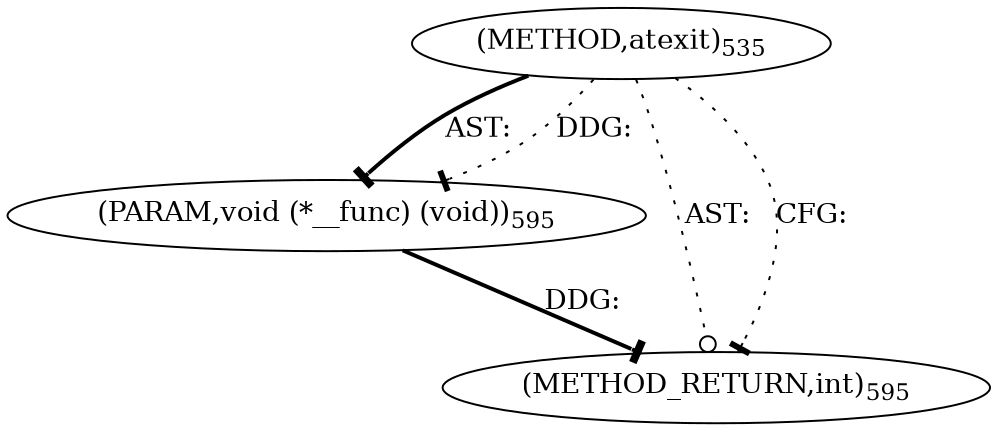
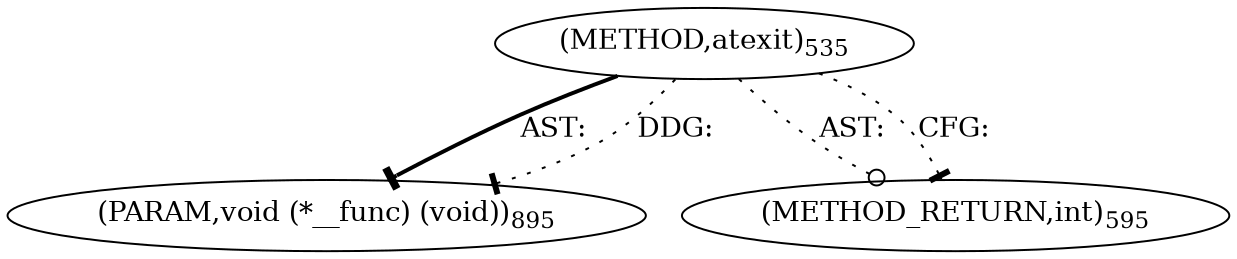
(533, 213) -> (533, 213)
(517, 300) -> none
